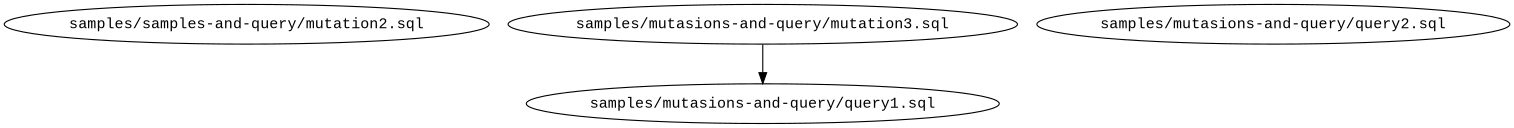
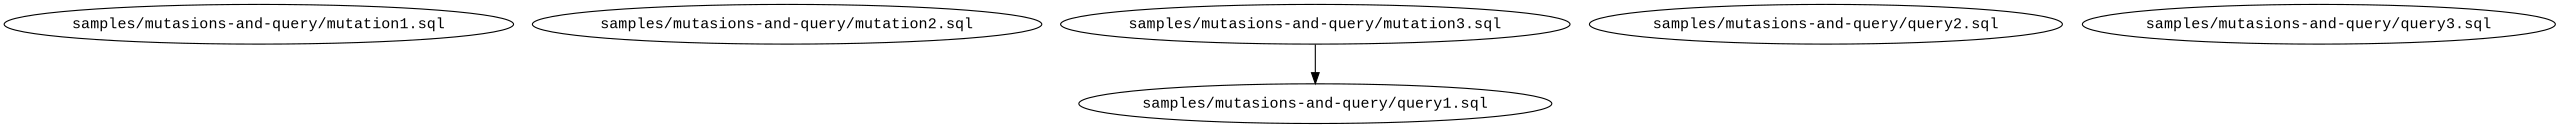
(247, 24) -> (787, 24)
none -> (259, 24)
none -> (2319, 24)
